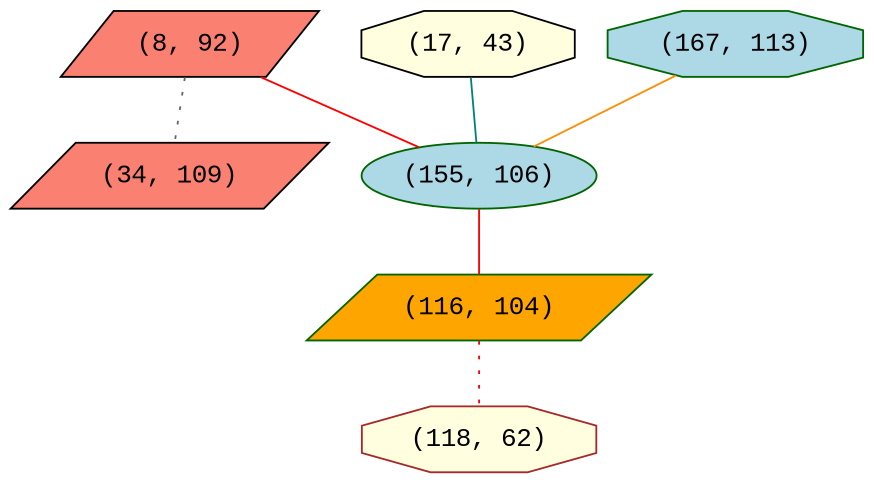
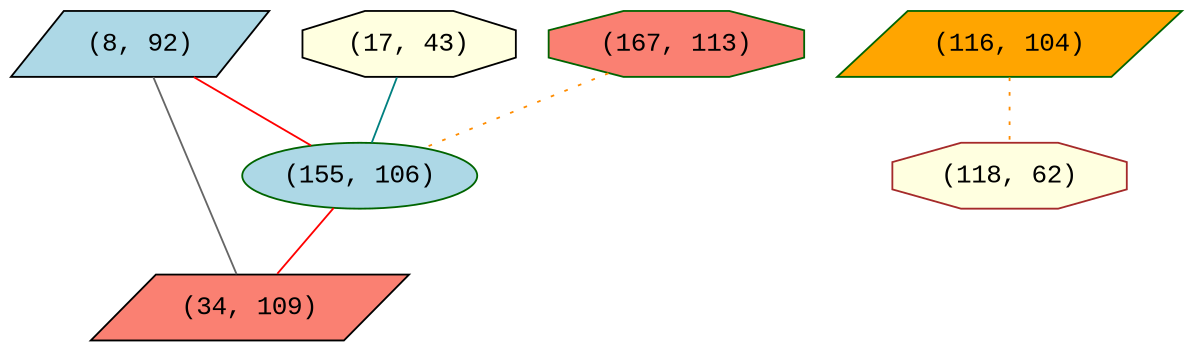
(190, 44) -> (140, 44)
(735, 44) -> (676, 44)
(180, 110) -> (195, 176)
(605, 111) -> (516, 111)
(479, 242) -> (305, 241)
(479, 374) -> (1010, 110)
